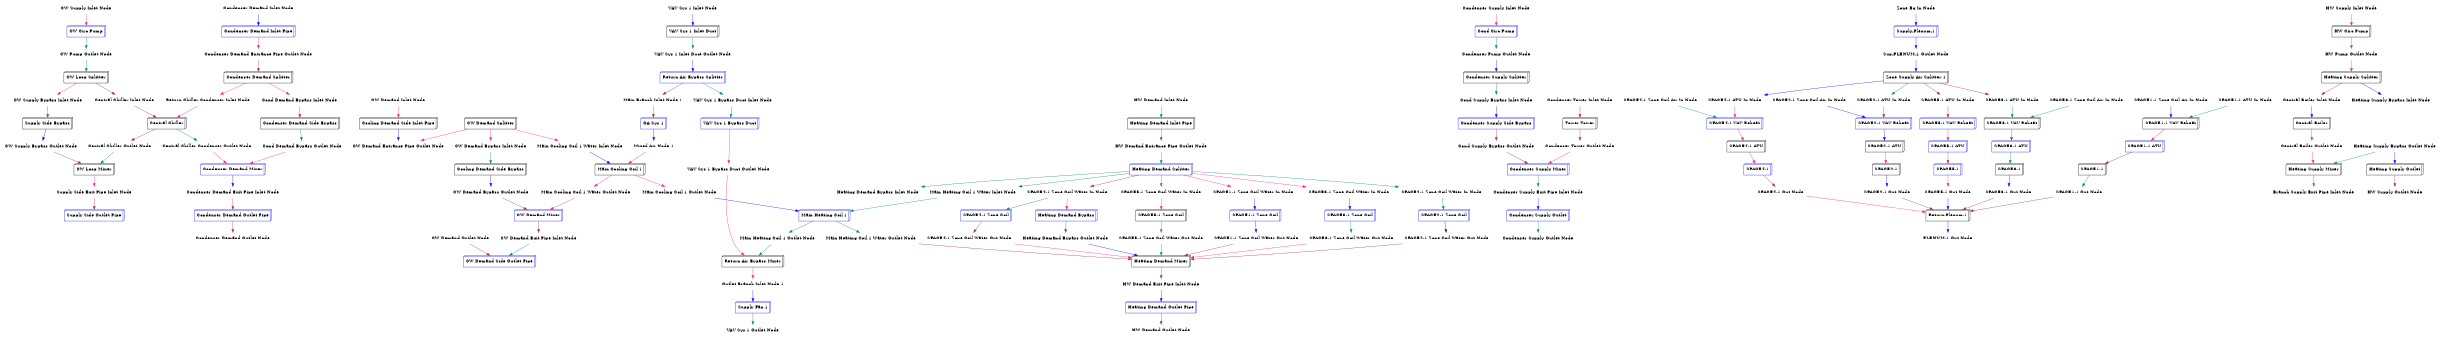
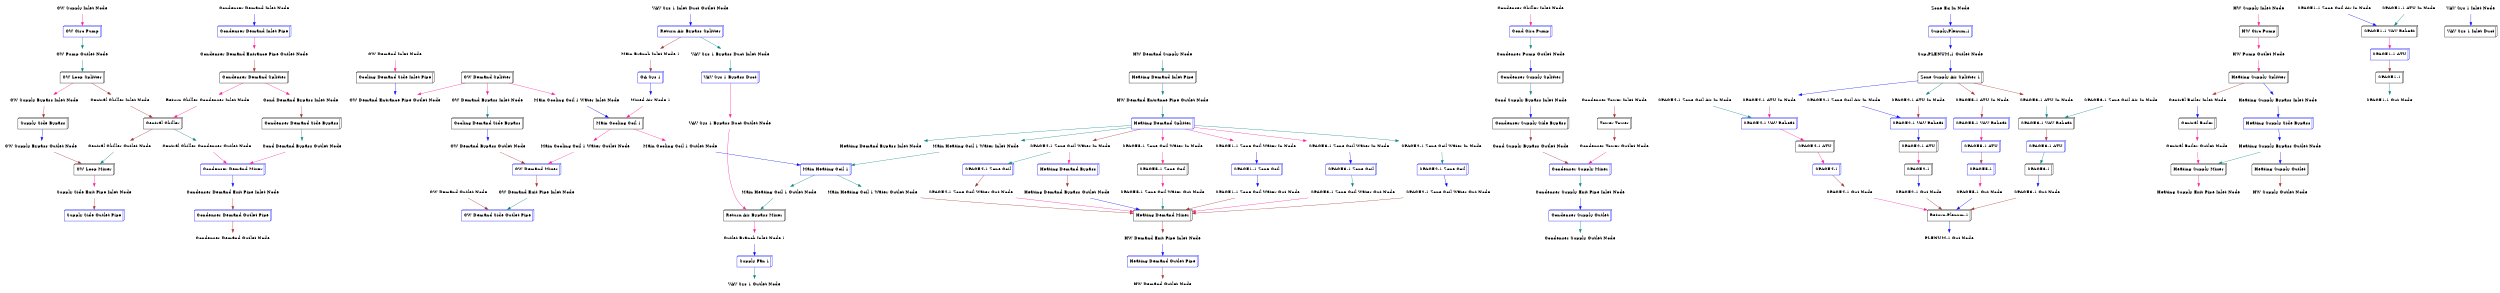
(1496, 8) -> (1531, 8)
(693, 41) -> none
(1161, 100) -> (1163, 54)
(1496, 123) -> (1531, 123)
none -> (2278, 123)
(2314, 192) -> (2199, 192)
(2013, 204) -> none
